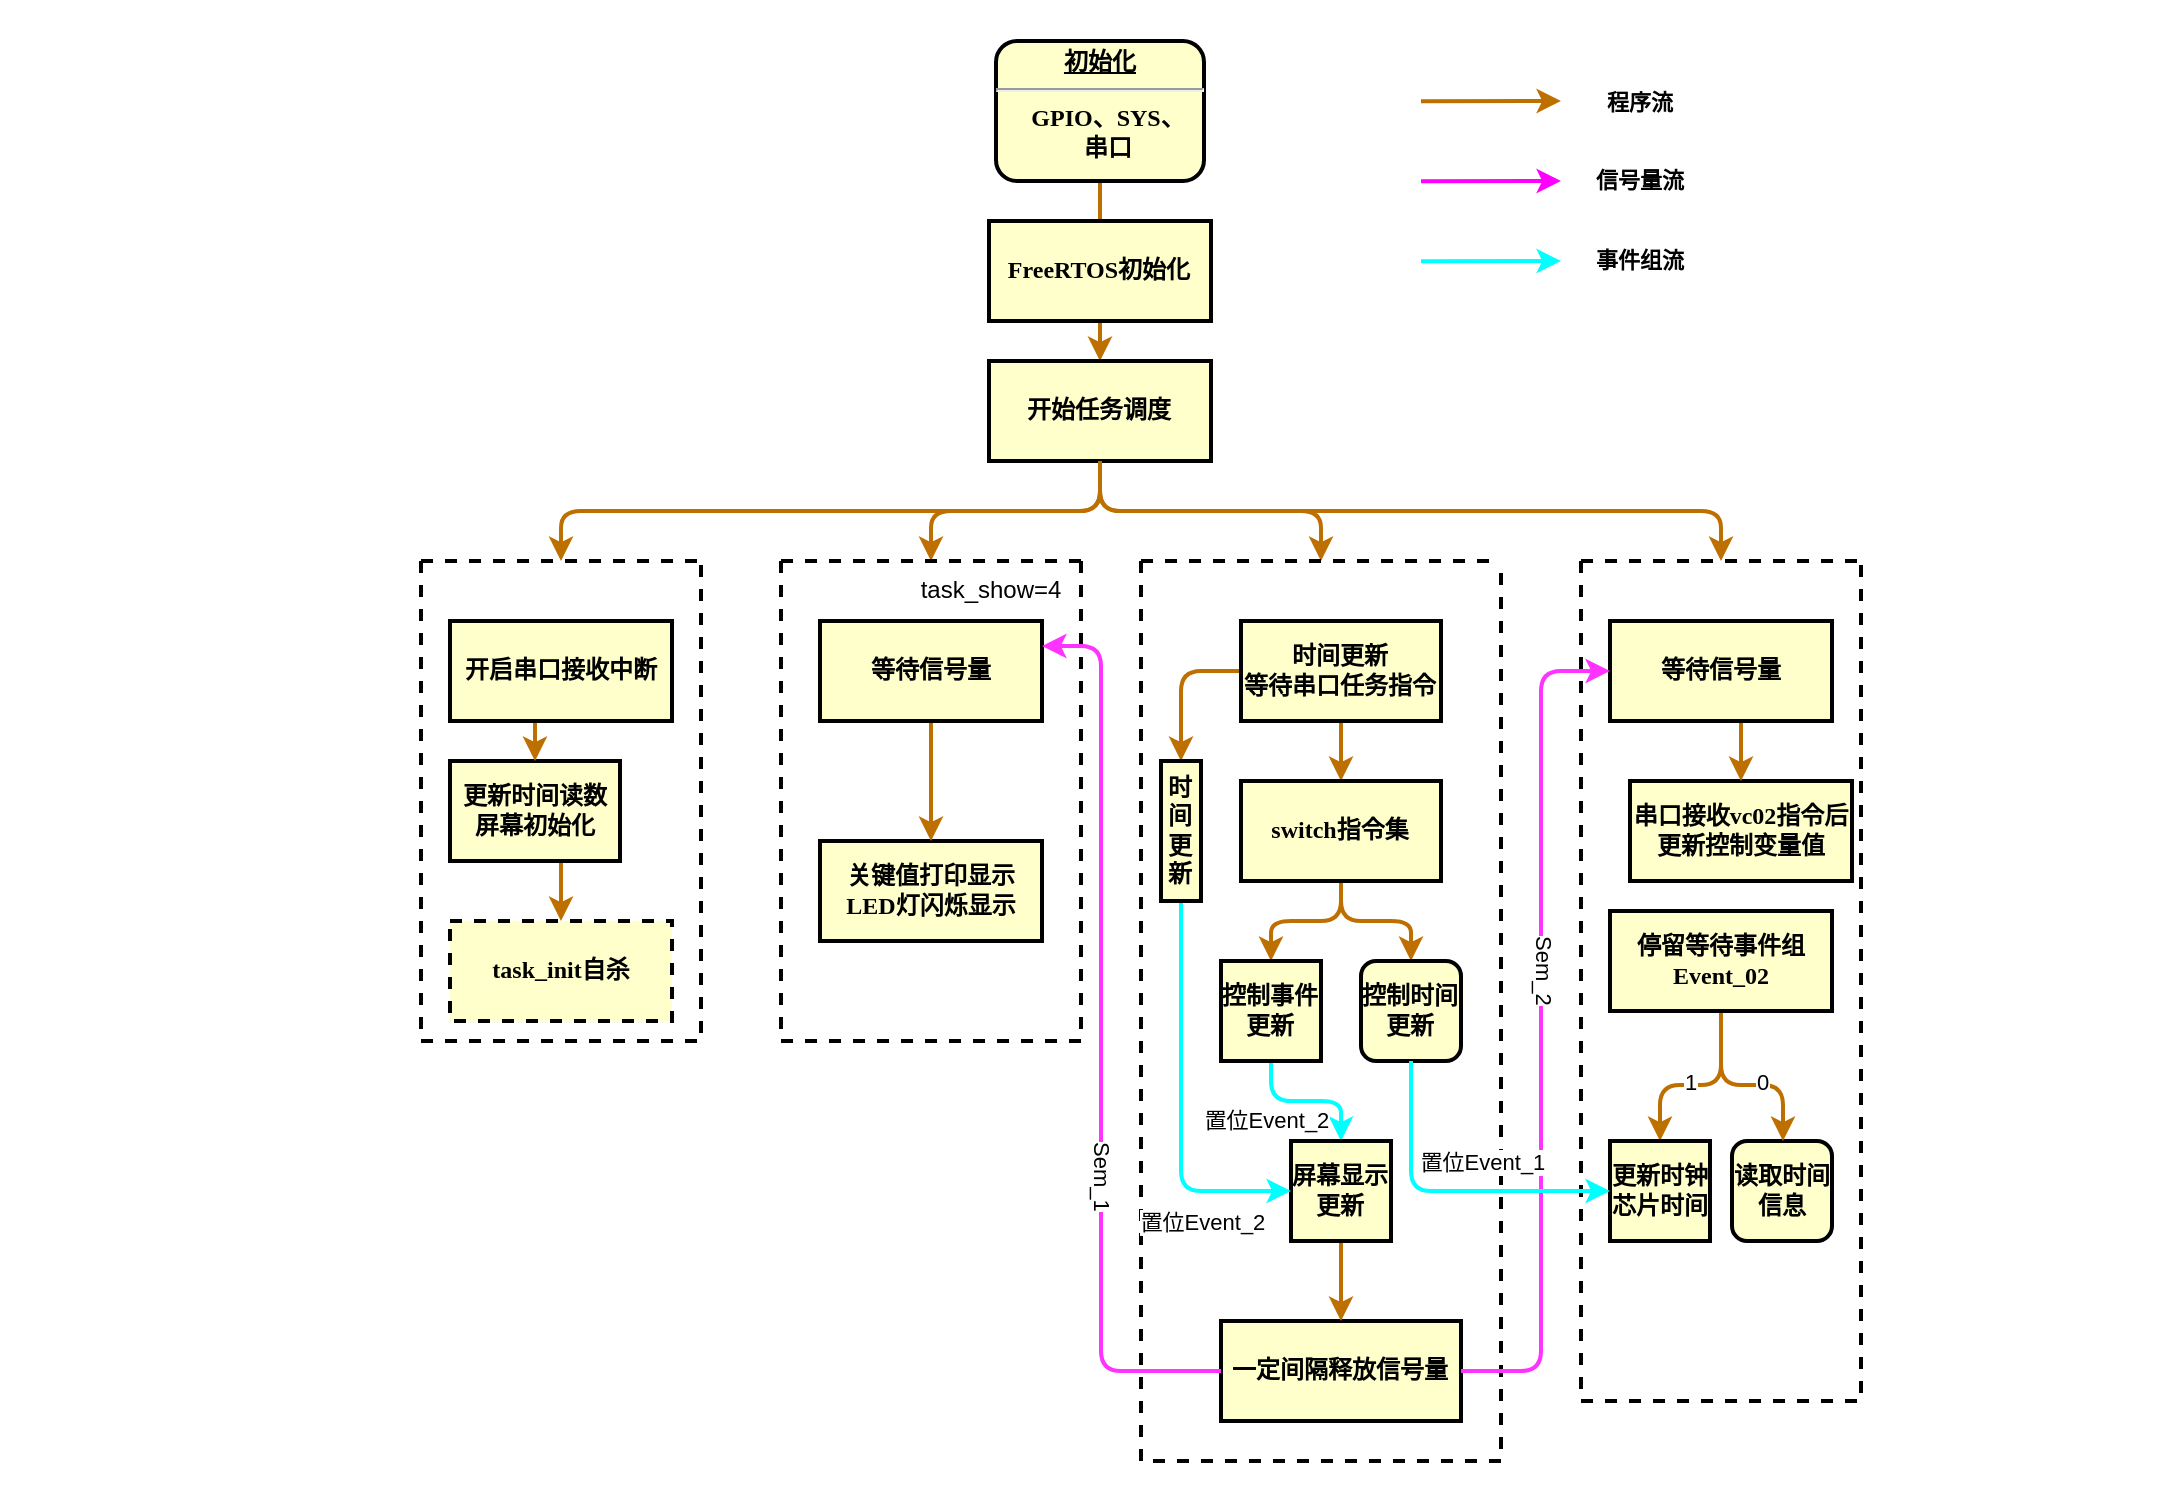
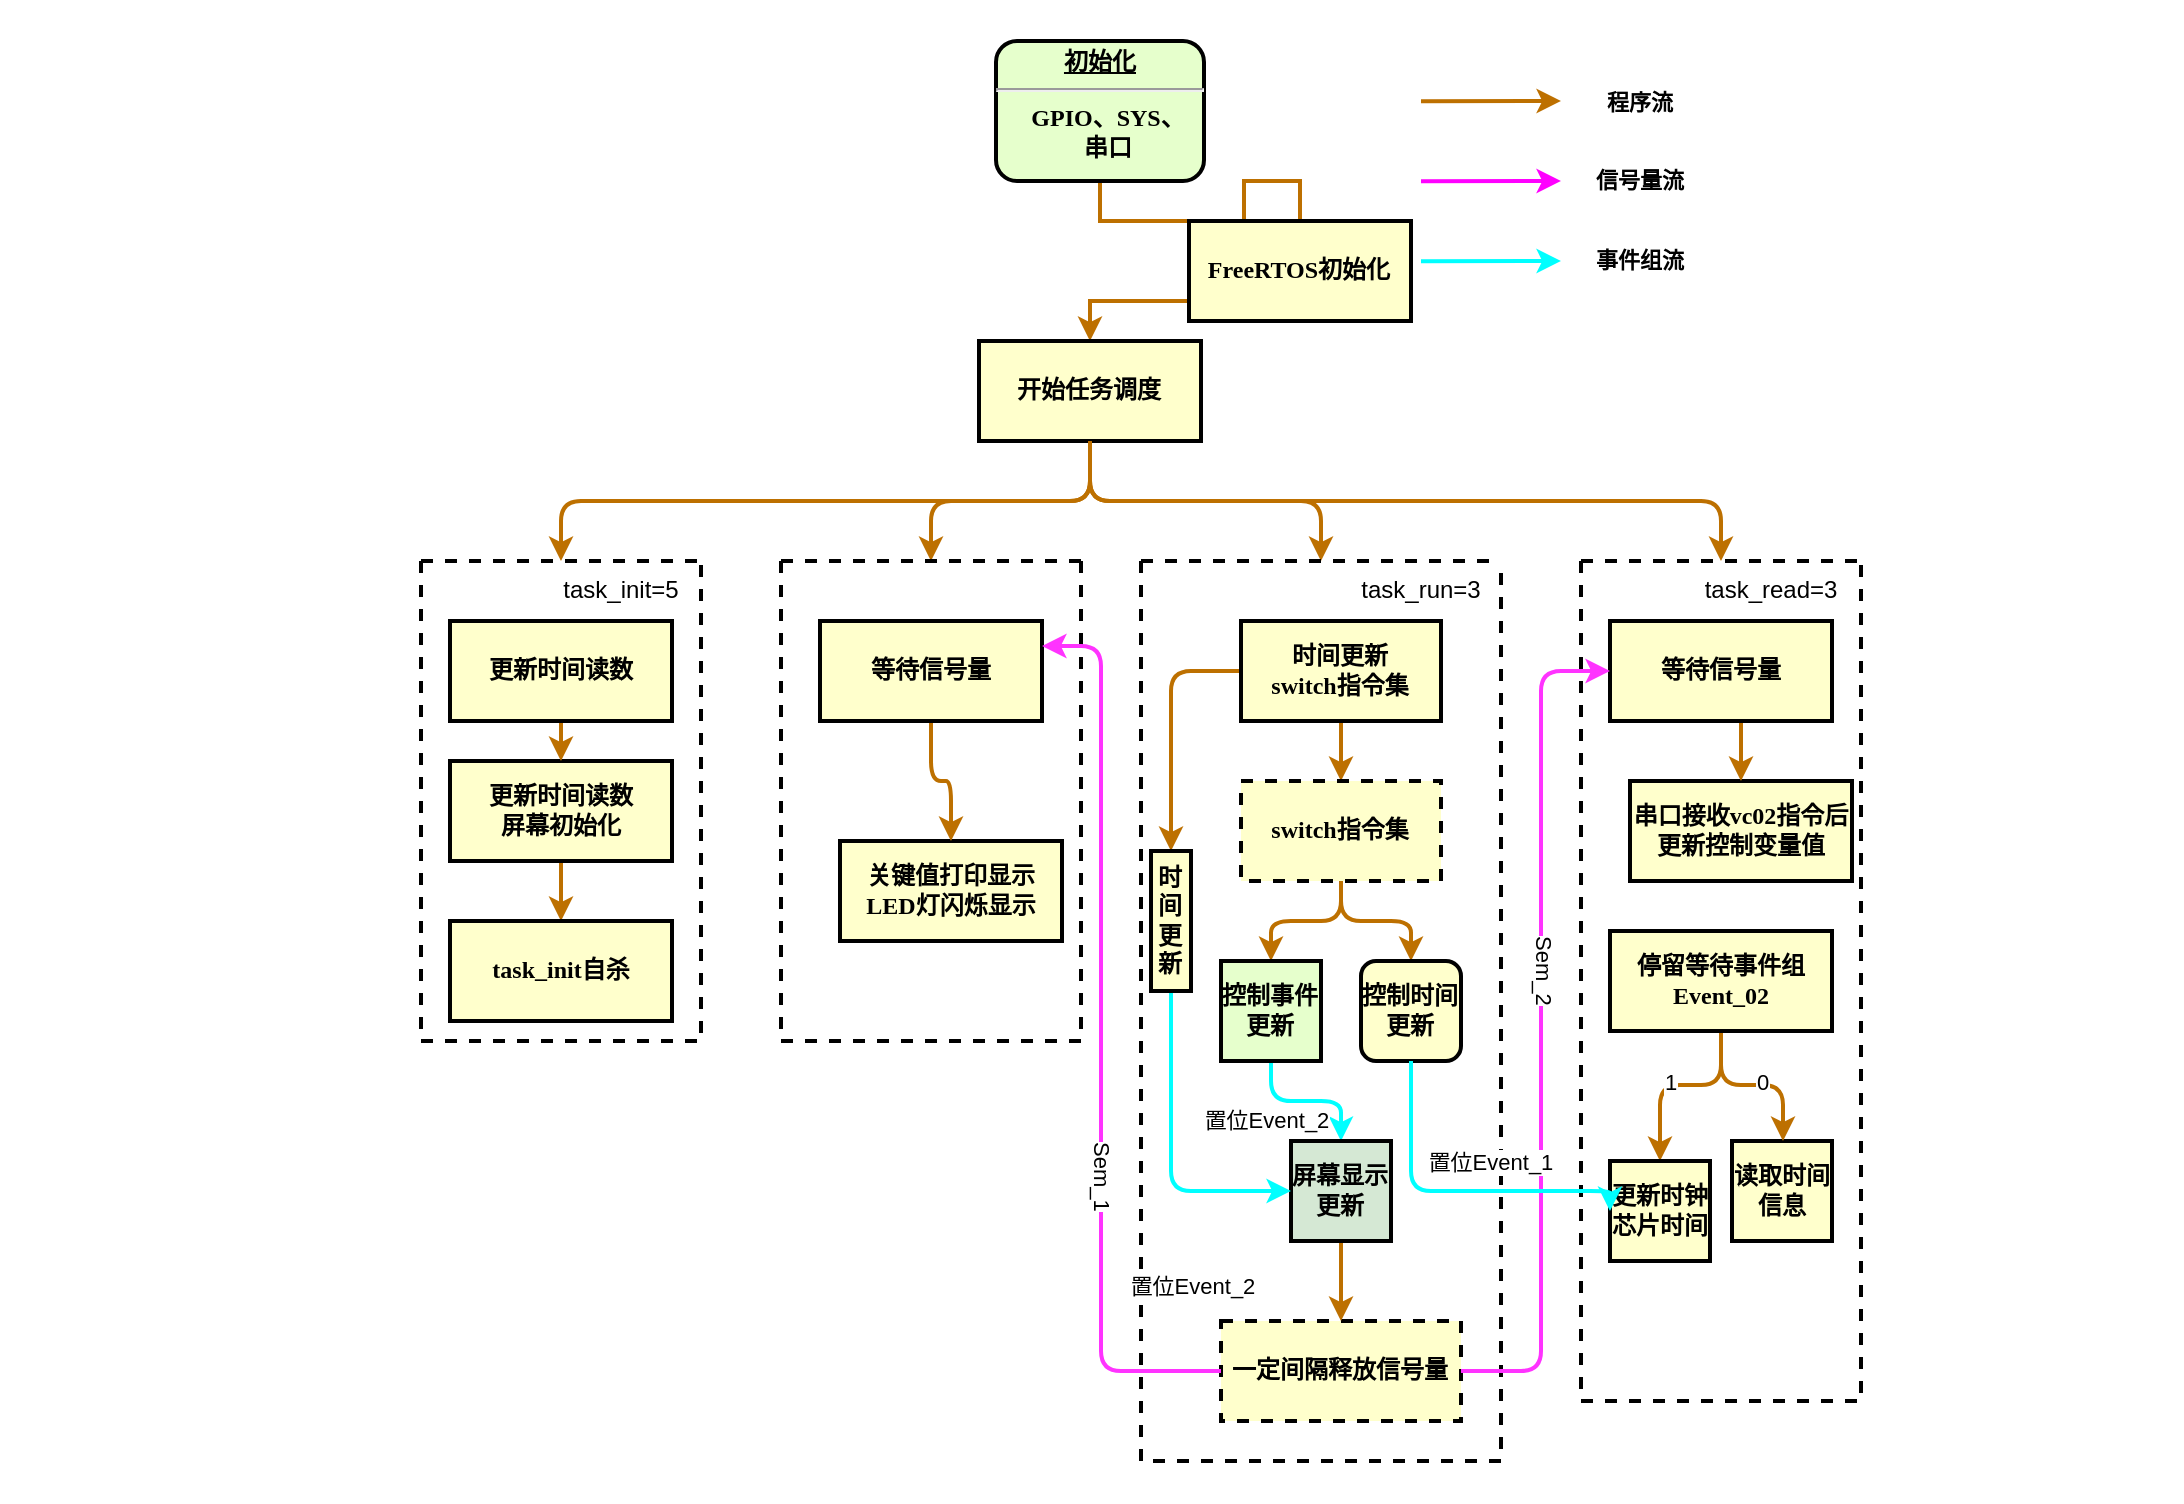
(1100, 111) -> (1100, 111)
(1100, 271) -> (1300, 271)
(1100, 411) -> (1090, 391)
none -> (621, 591)
(991, 591) -> none
none -> (1421, 591)
none -> (1771, 591)
(562, 671) -> (562, 671)
(1341, 671) -> (1341, 671)
(535, 811) -> (561, 811)
(1181, 831) -> (1171, 921)
(1341, 831) -> (1341, 831)
(931, 891) -> (951, 891)
(1721, 961) -> (1721, 981)
(561, 971) -> (561, 971)
(1271, 1011) -> (1271, 1011)
(1341, 1191) -> (1341, 1191)
(1660, 1191) -> (1660, 1211)
(1782, 1191) -> (1782, 1191)
(1341, 1371) -> (1341, 1371)
